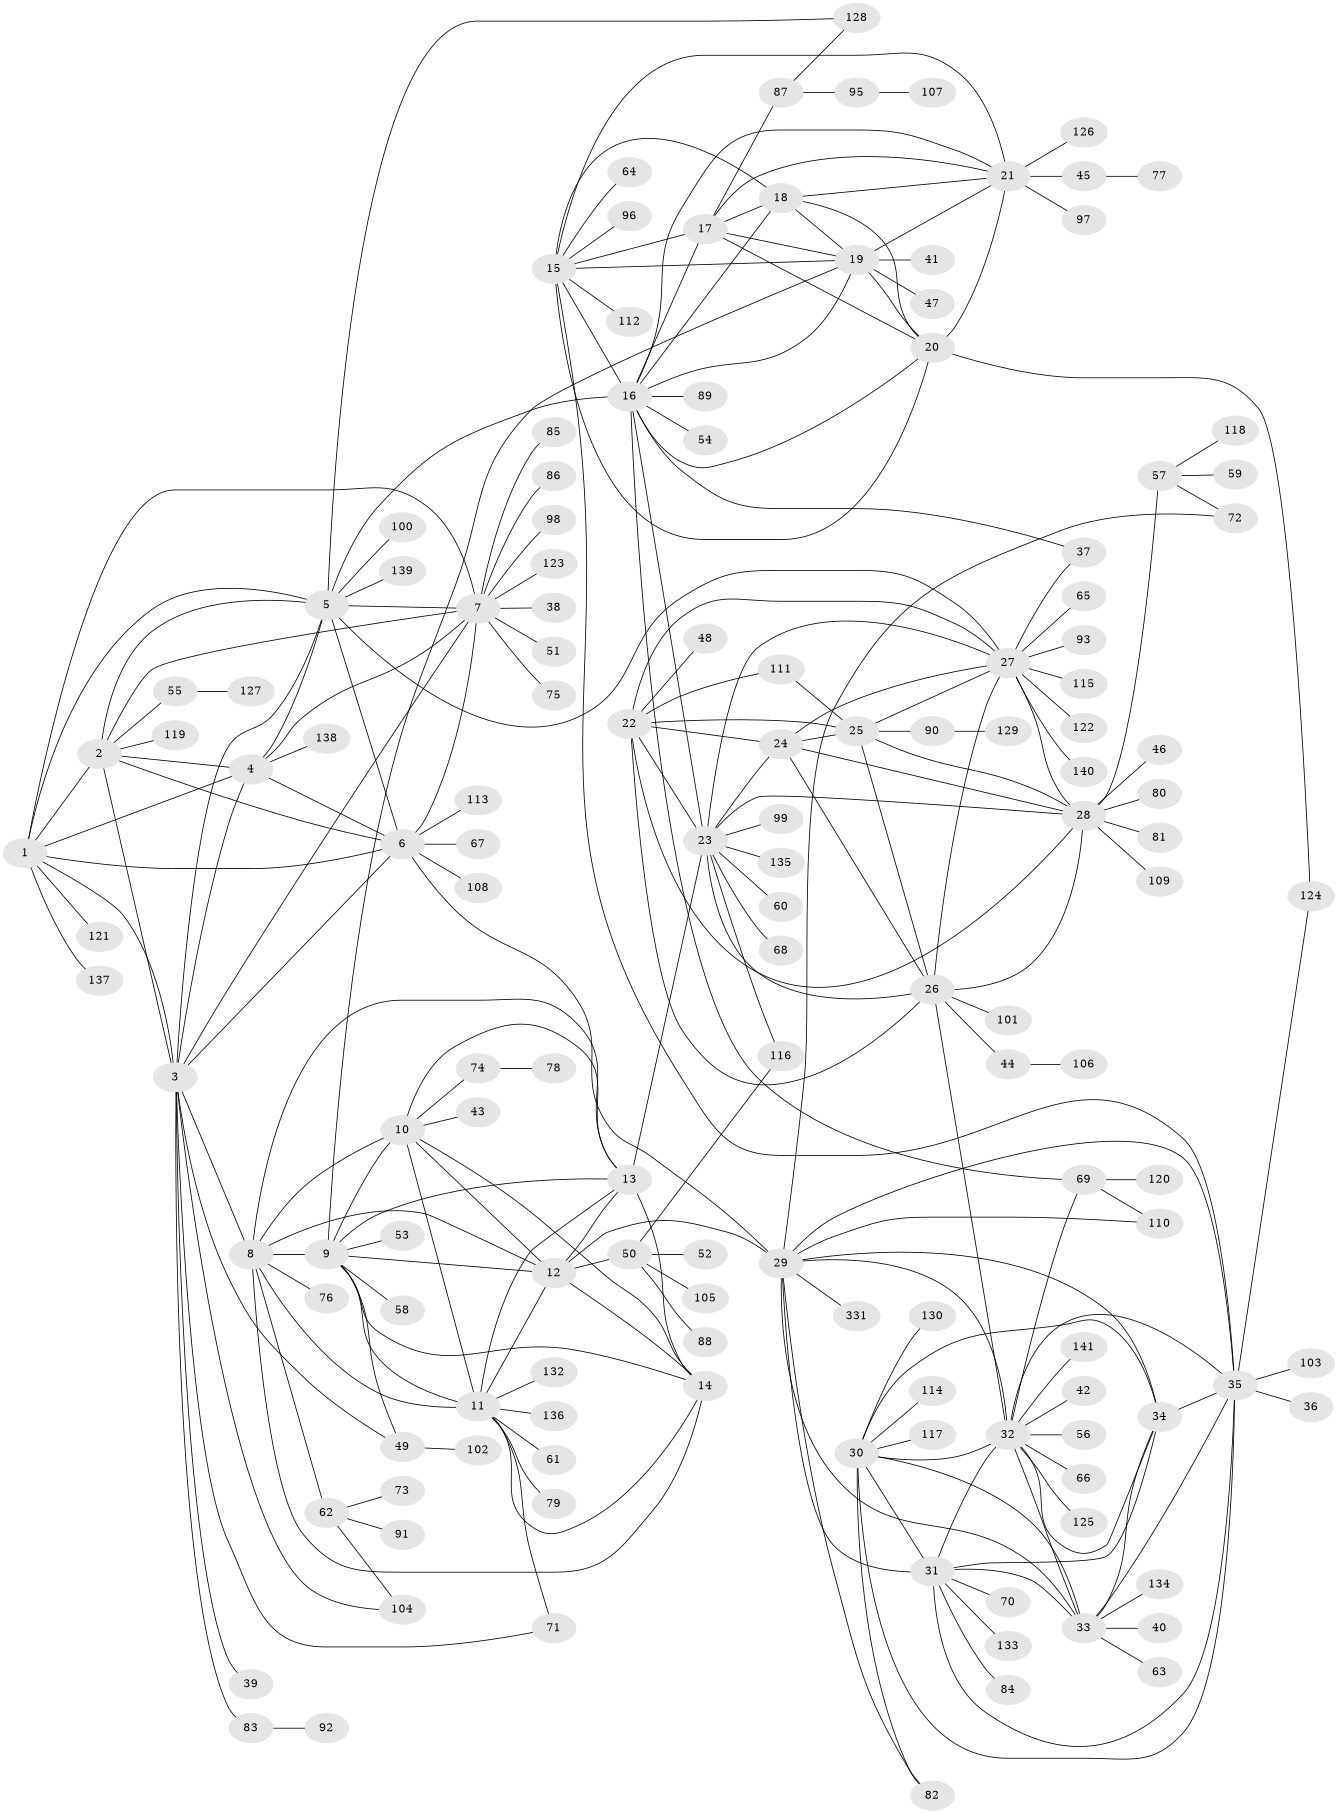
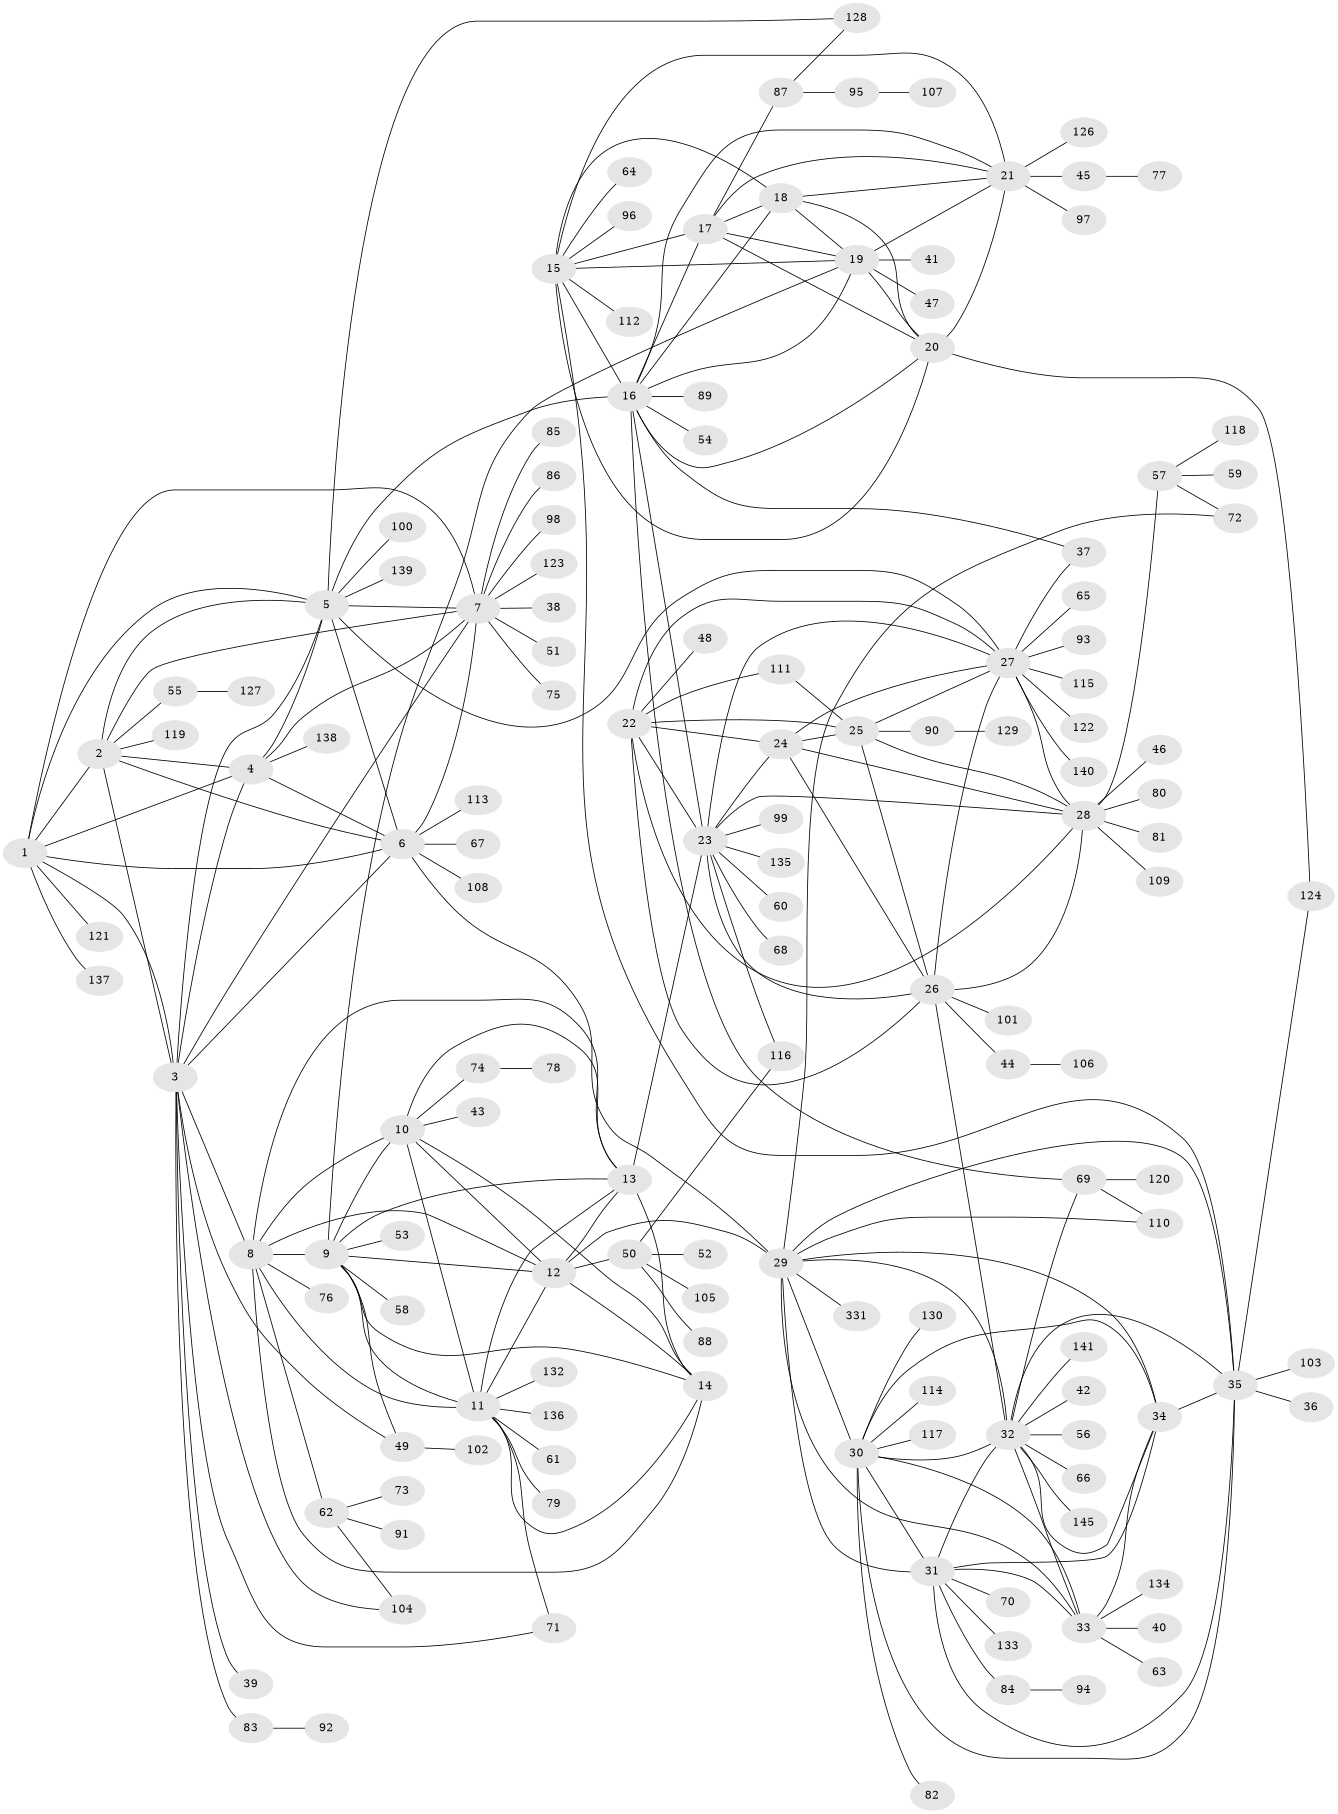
(1166, 1510) -> none
(1084, 1523) -> (1084, 1523)
(829, 1552) -> (819, 1359)
none -> (1084, 1690)
